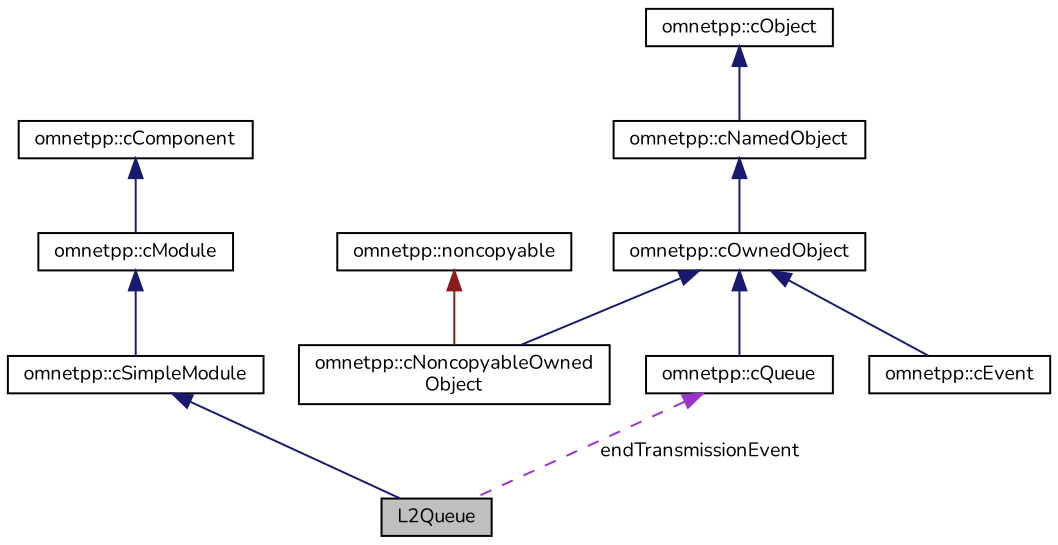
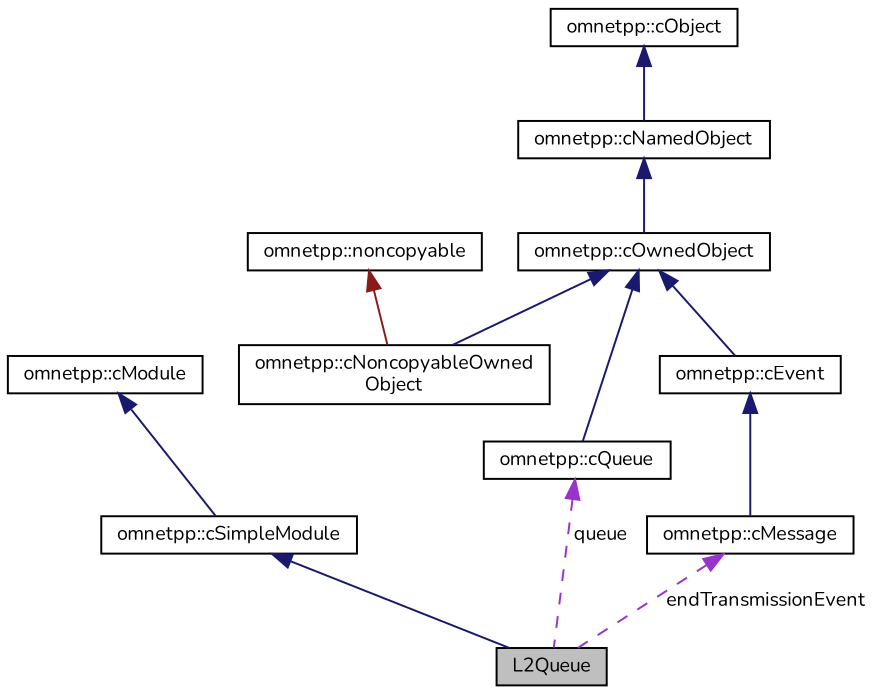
(136, 140) -> none
(698, 451) -> (599, 535)
none -> (750, 535)
